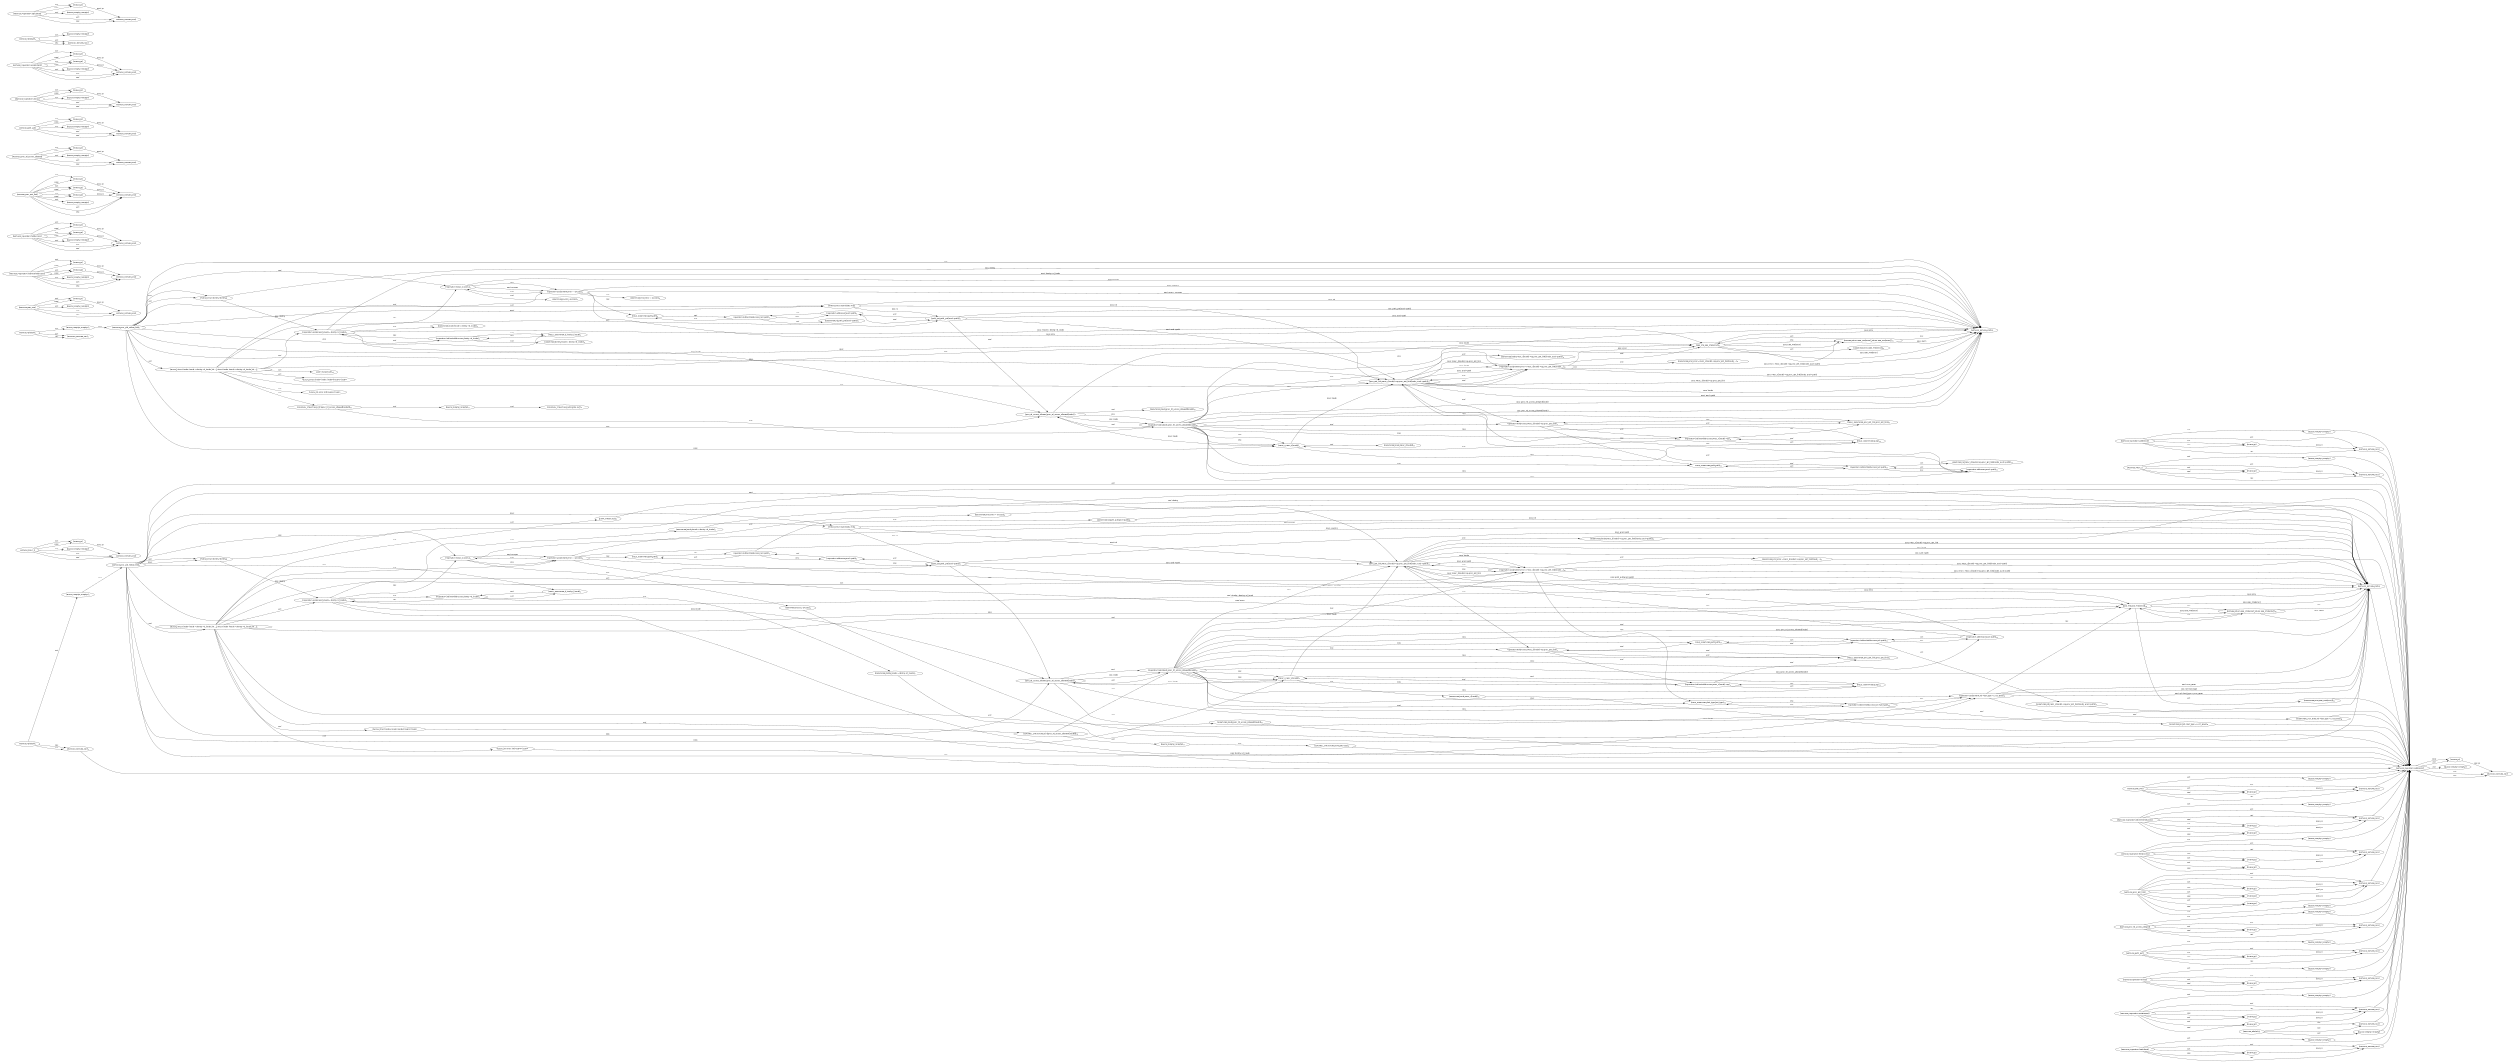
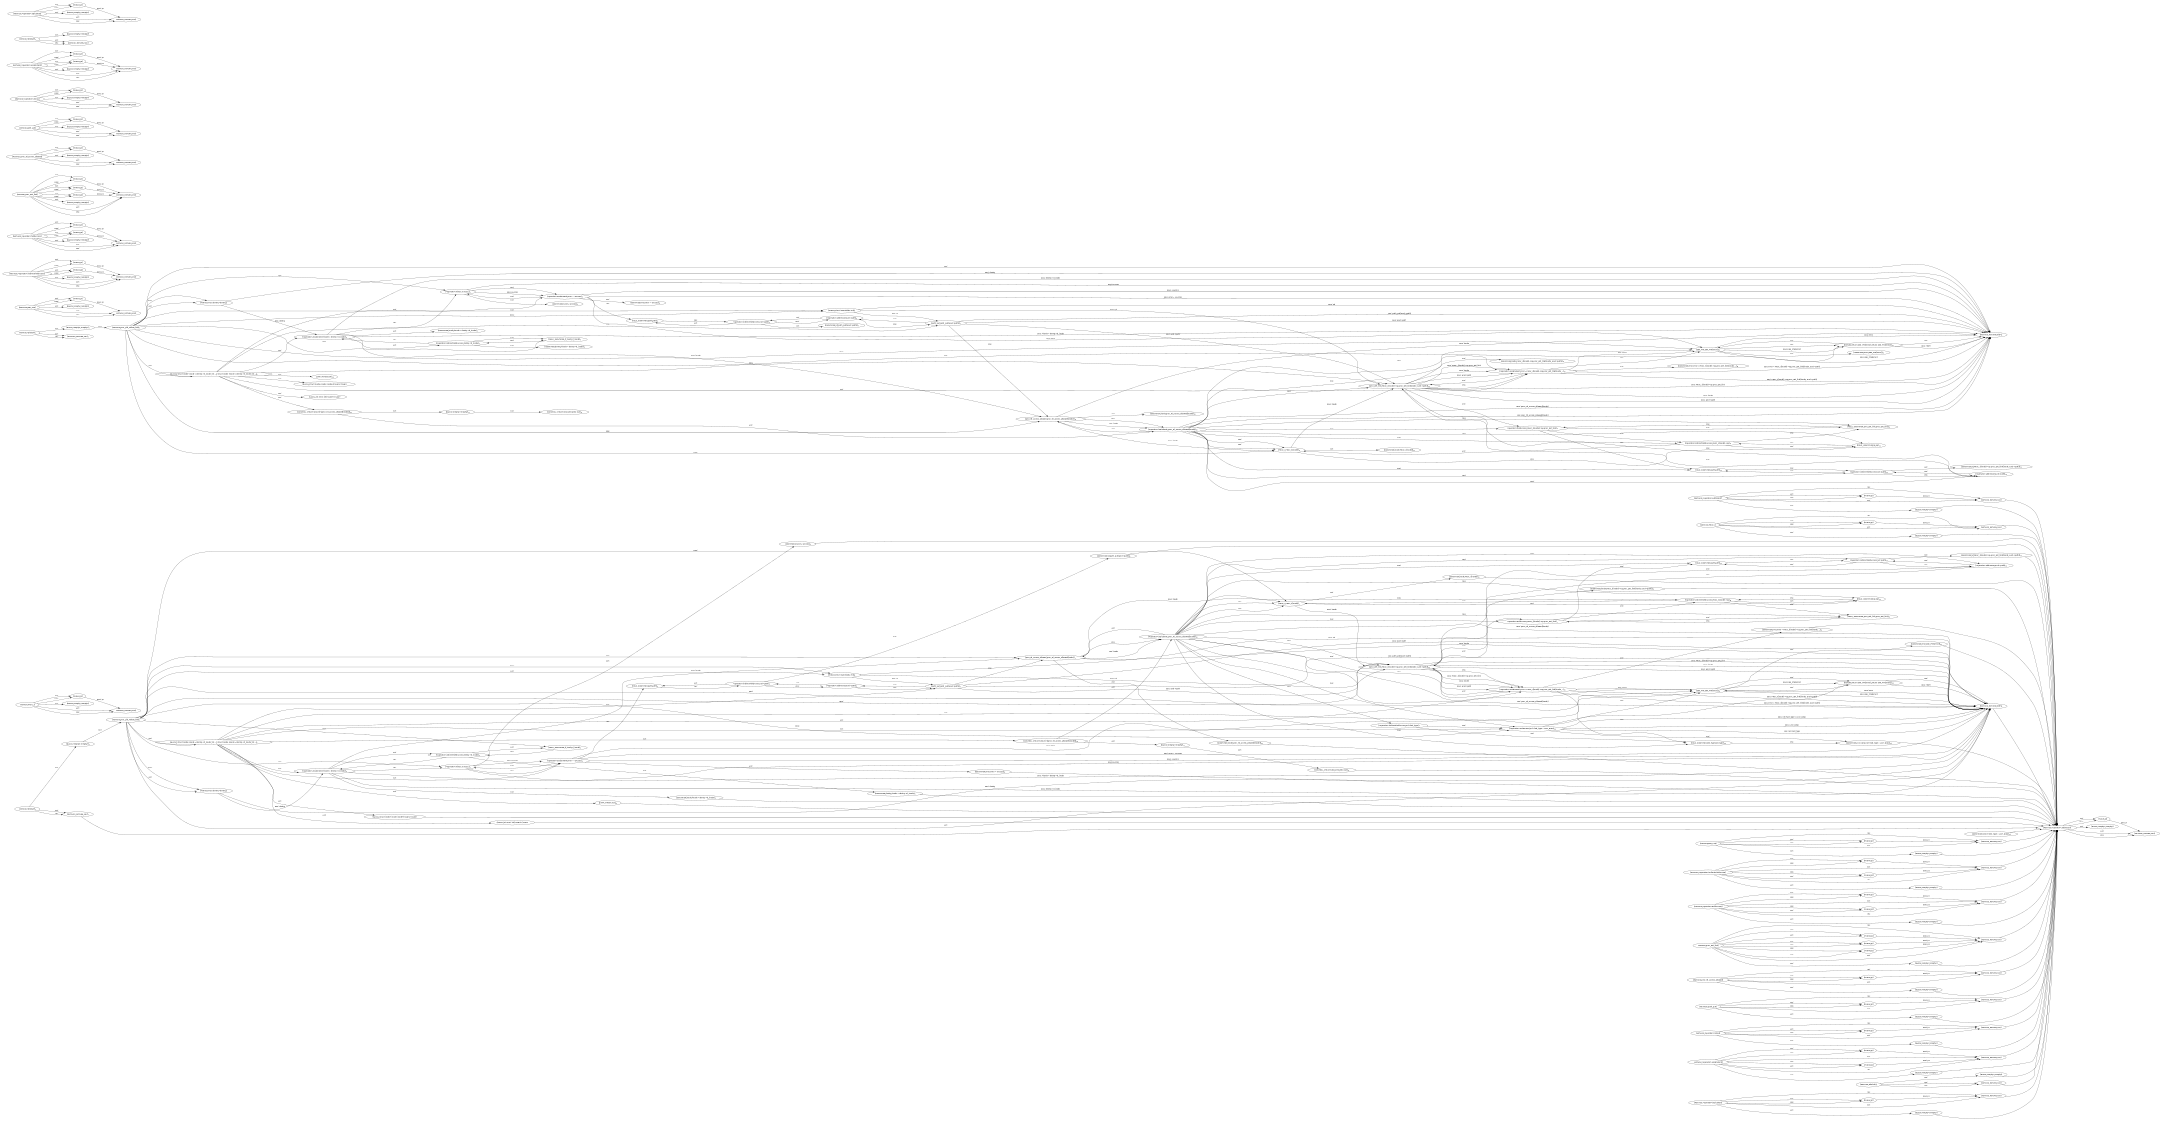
(1789, 702) -> (1784, 743)
(2017, 719) -> none
